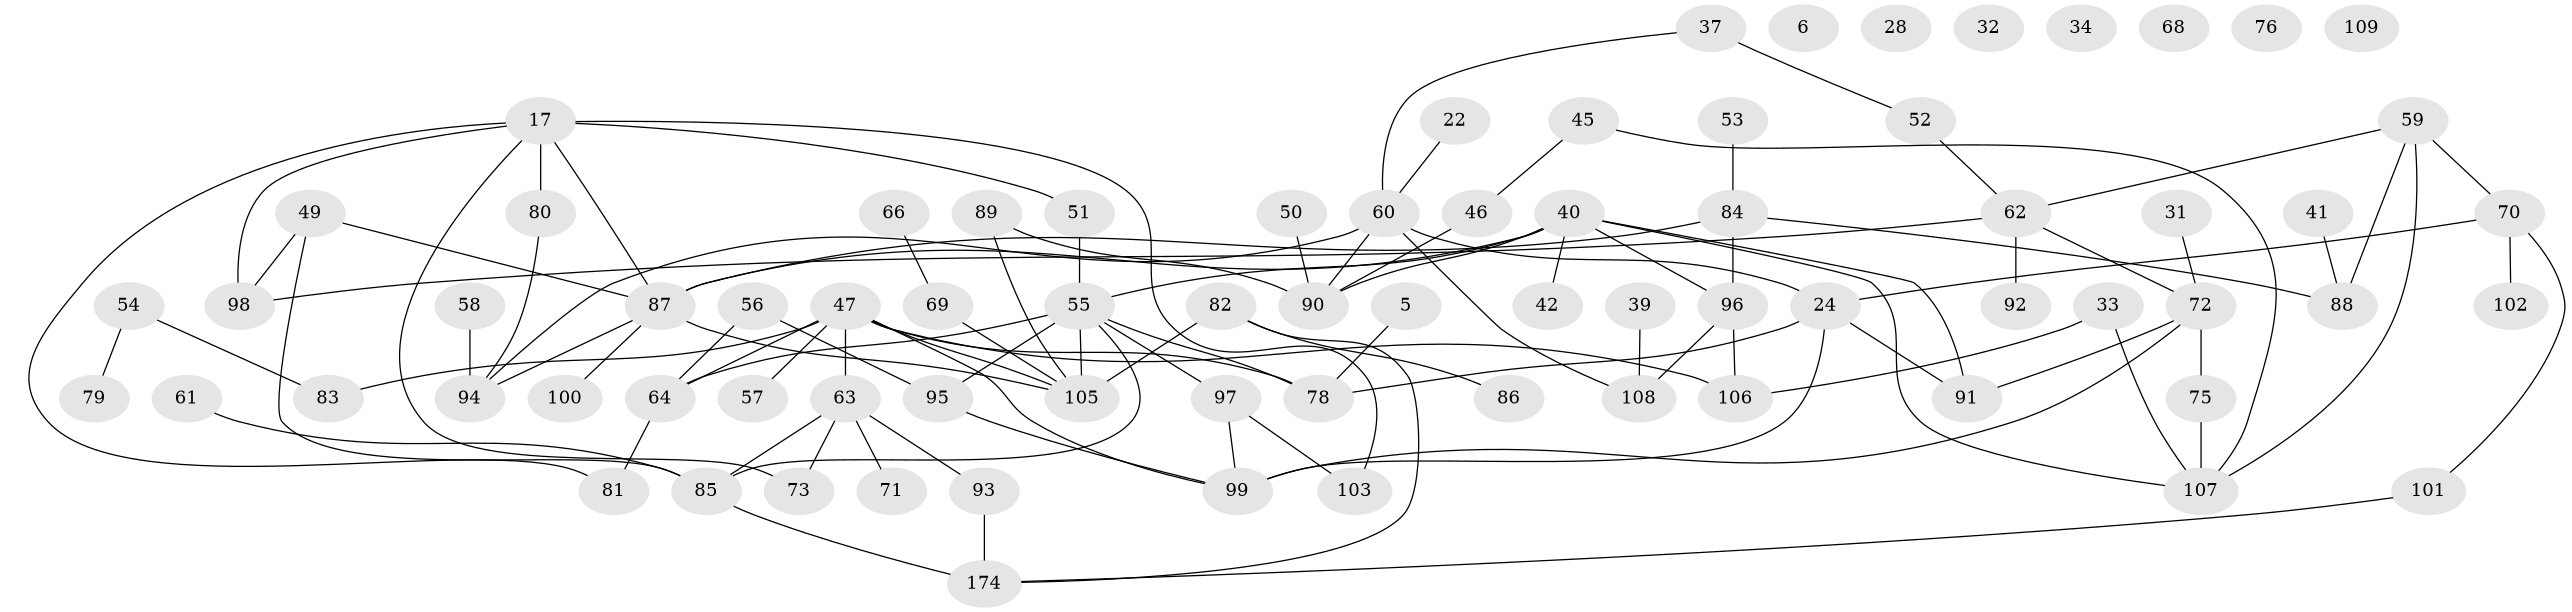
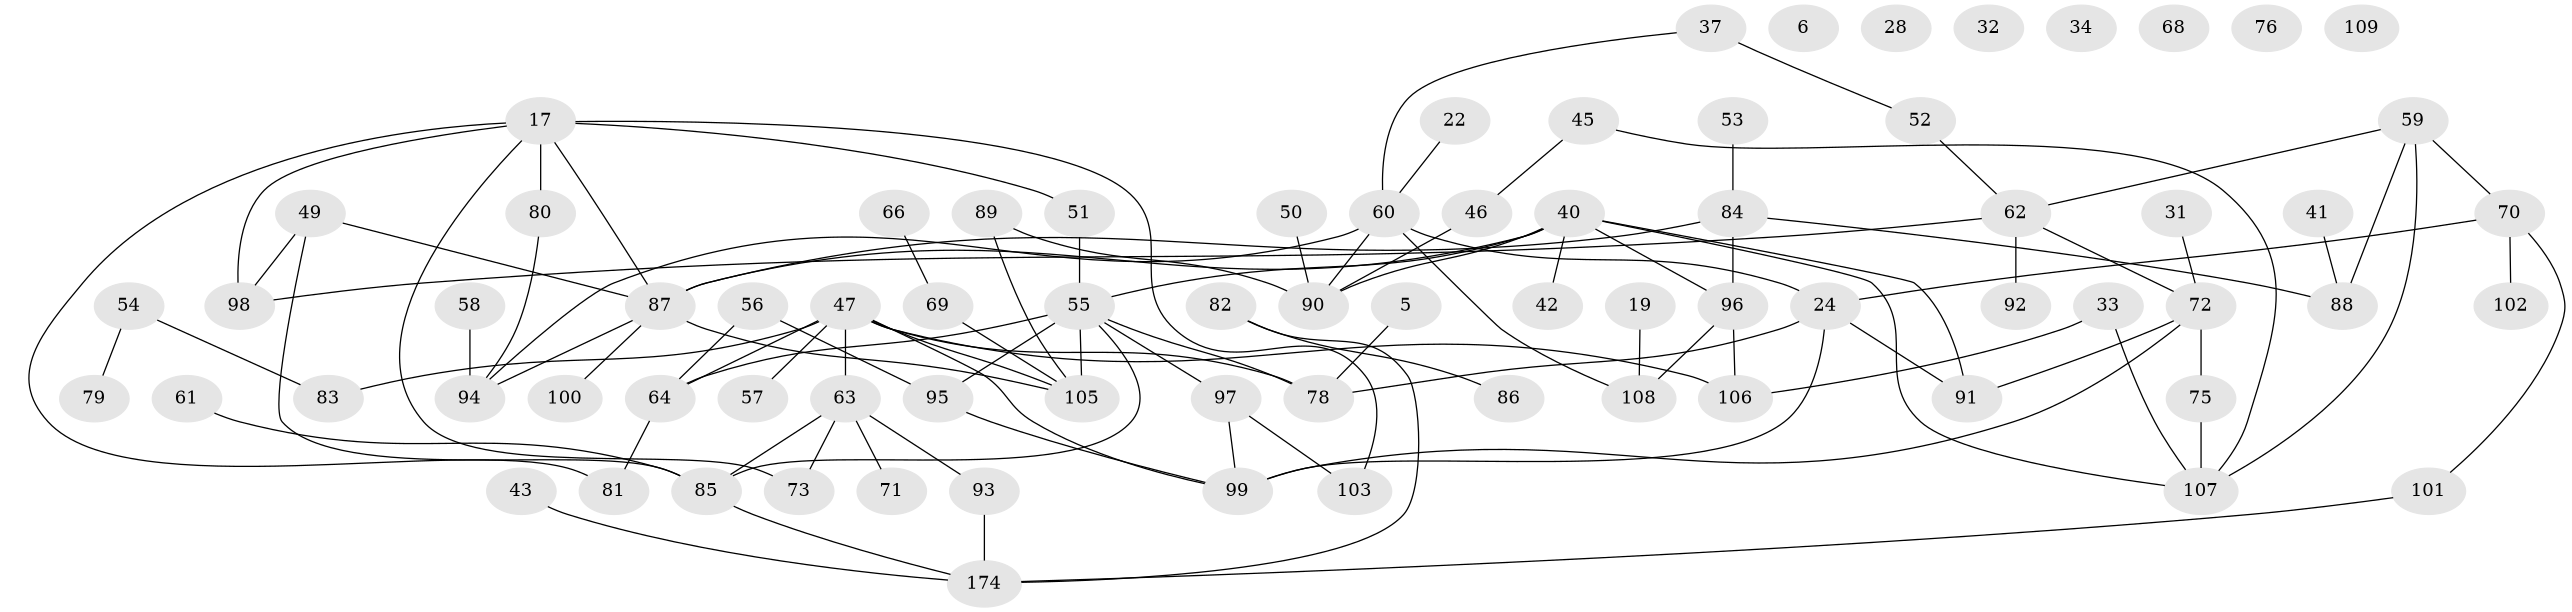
(1640, 306) -> (1640, 306)
(1152, 352) -> none
none -> (521, 491)
